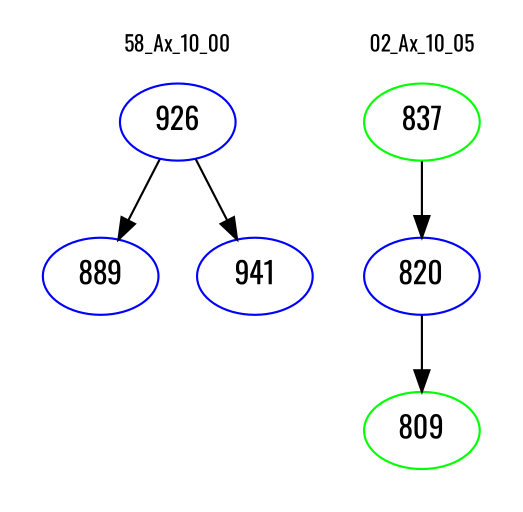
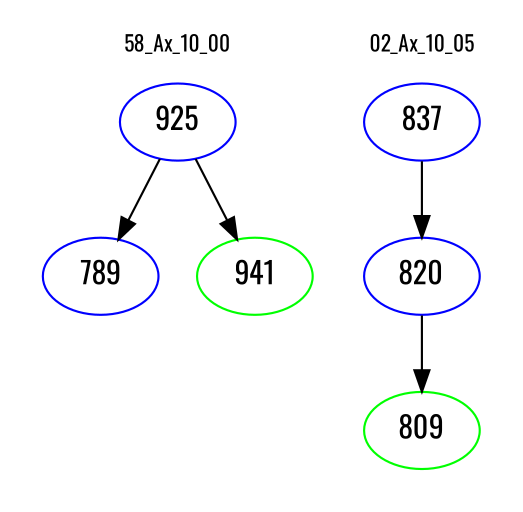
(178, 122) -> (178, 122)
(422, 122) -> (422, 122)
(101, 276) -> (101, 276)
(255, 276) -> (255, 276)
